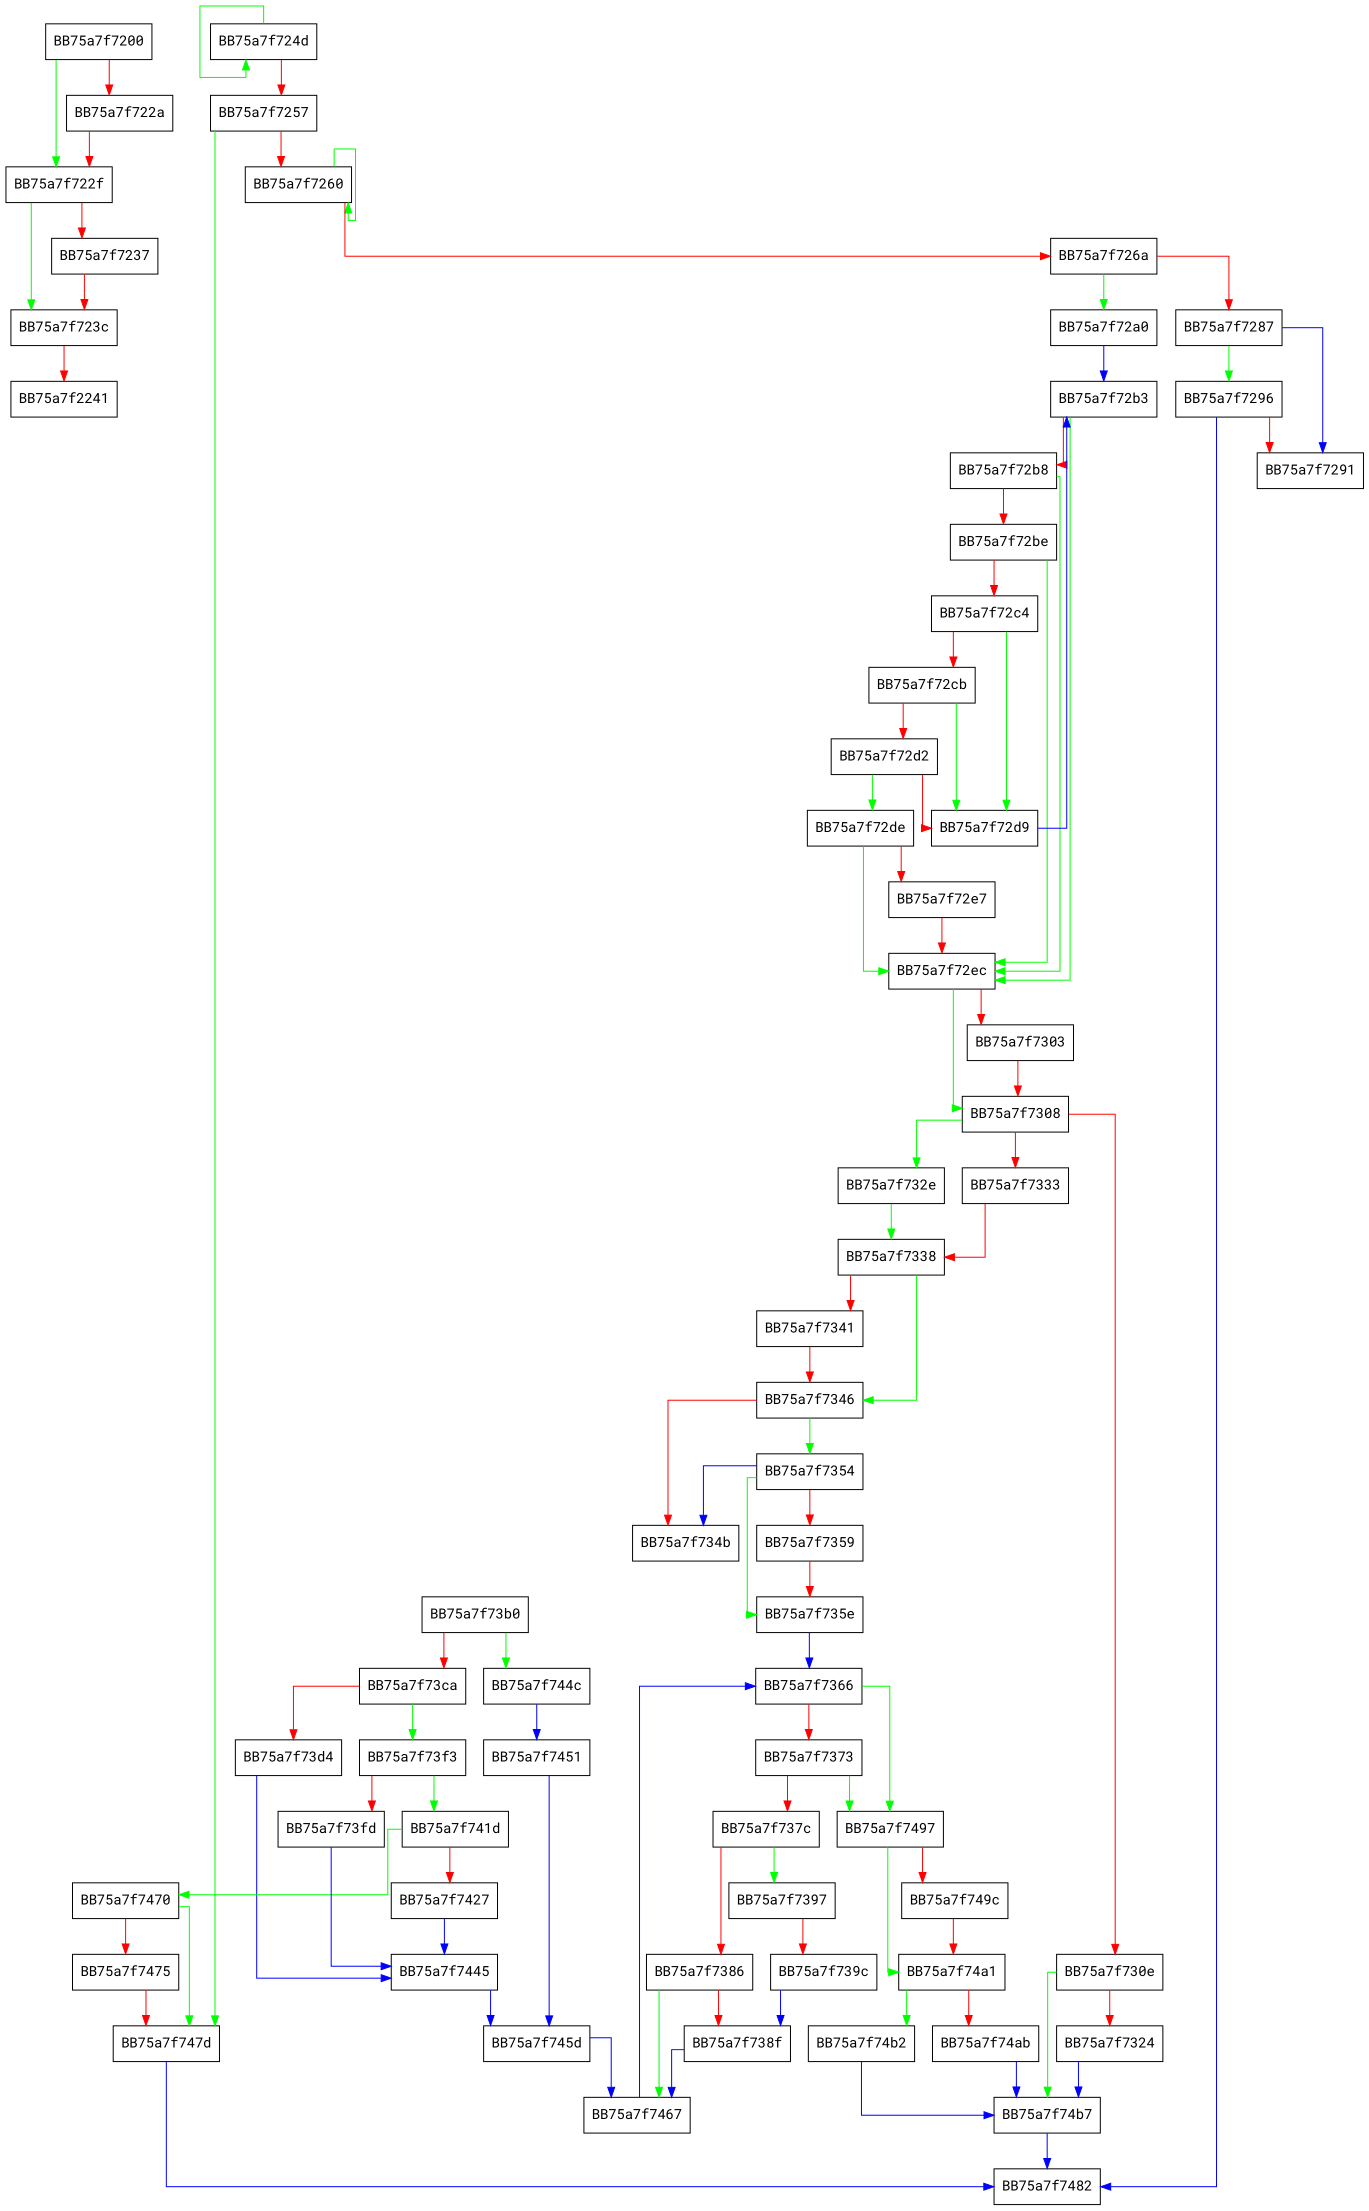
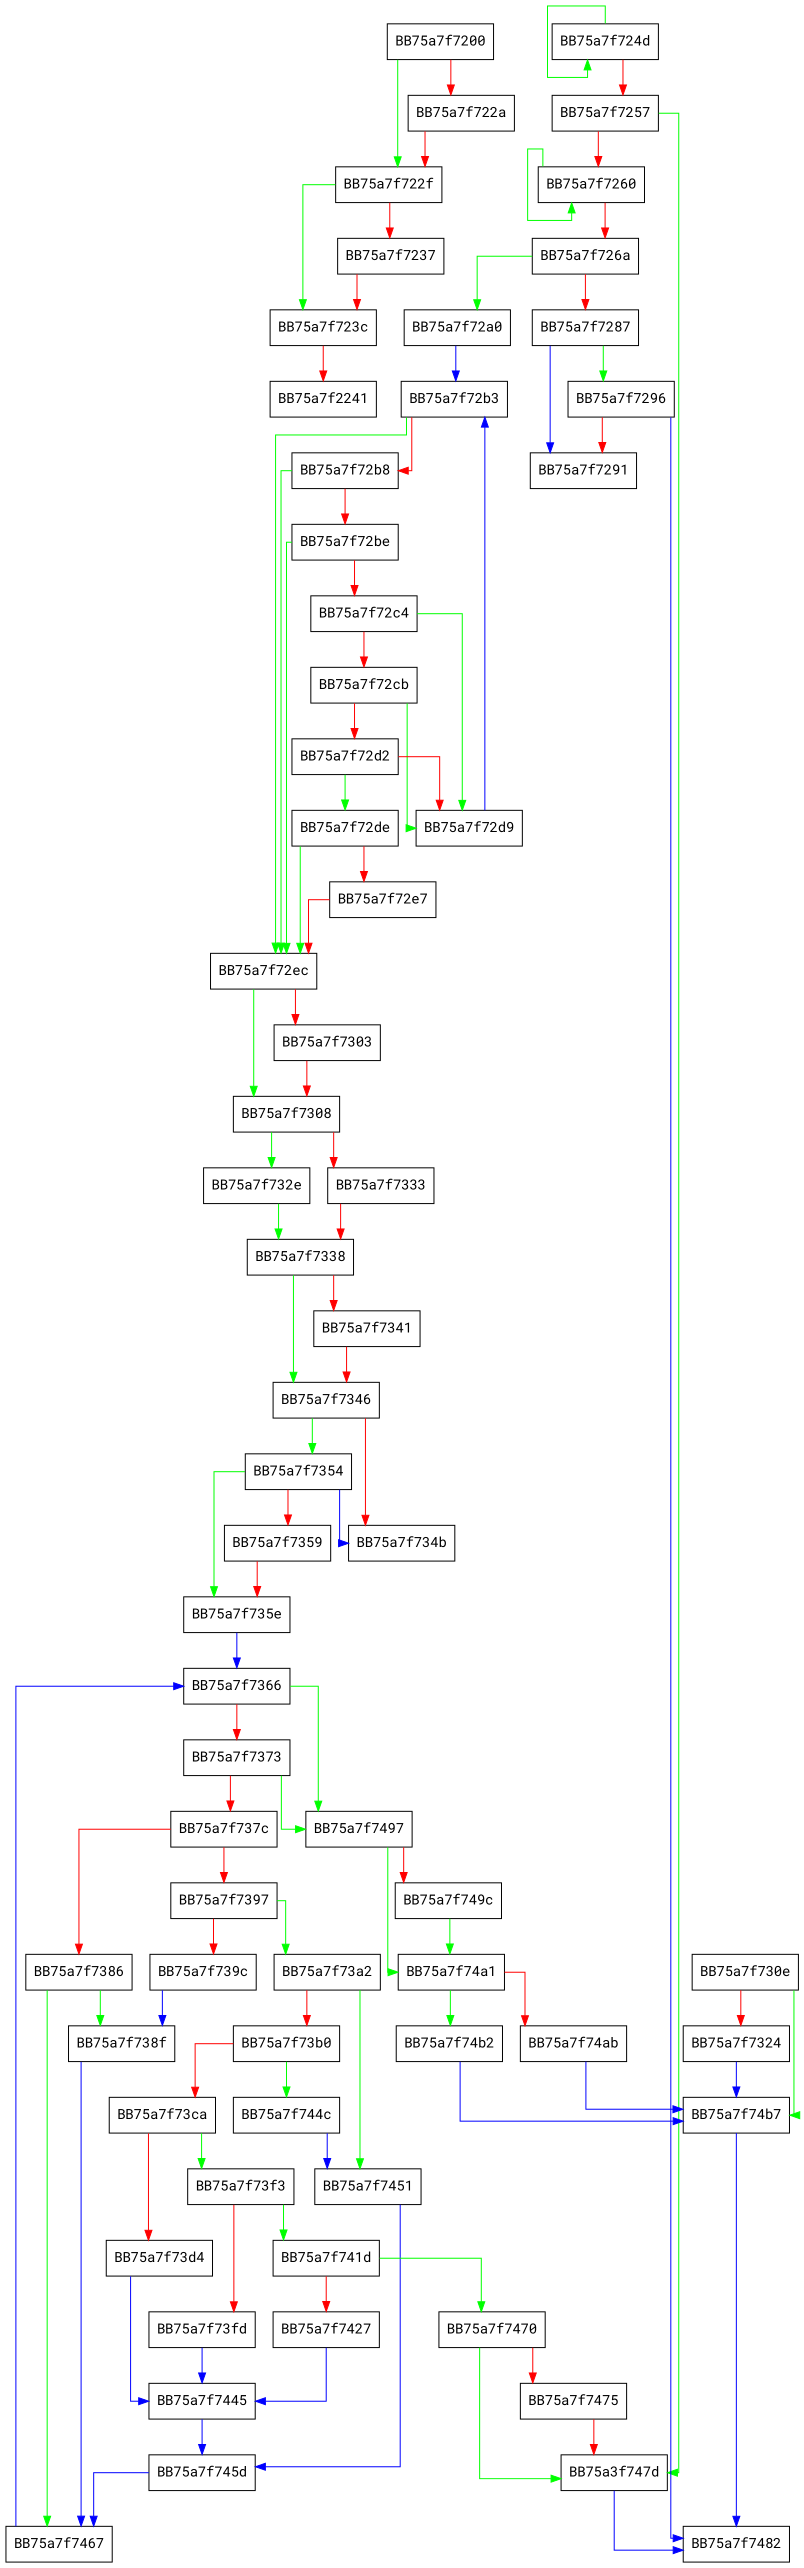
(1115, 1506) -> none
(774, 1860) -> (224, 1860)
(953, 1931) -> (450, 1931)
none -> (327, 1972)
(718, 2003) -> (100, 2003)
(166, 2044) -> (614, 2473)
